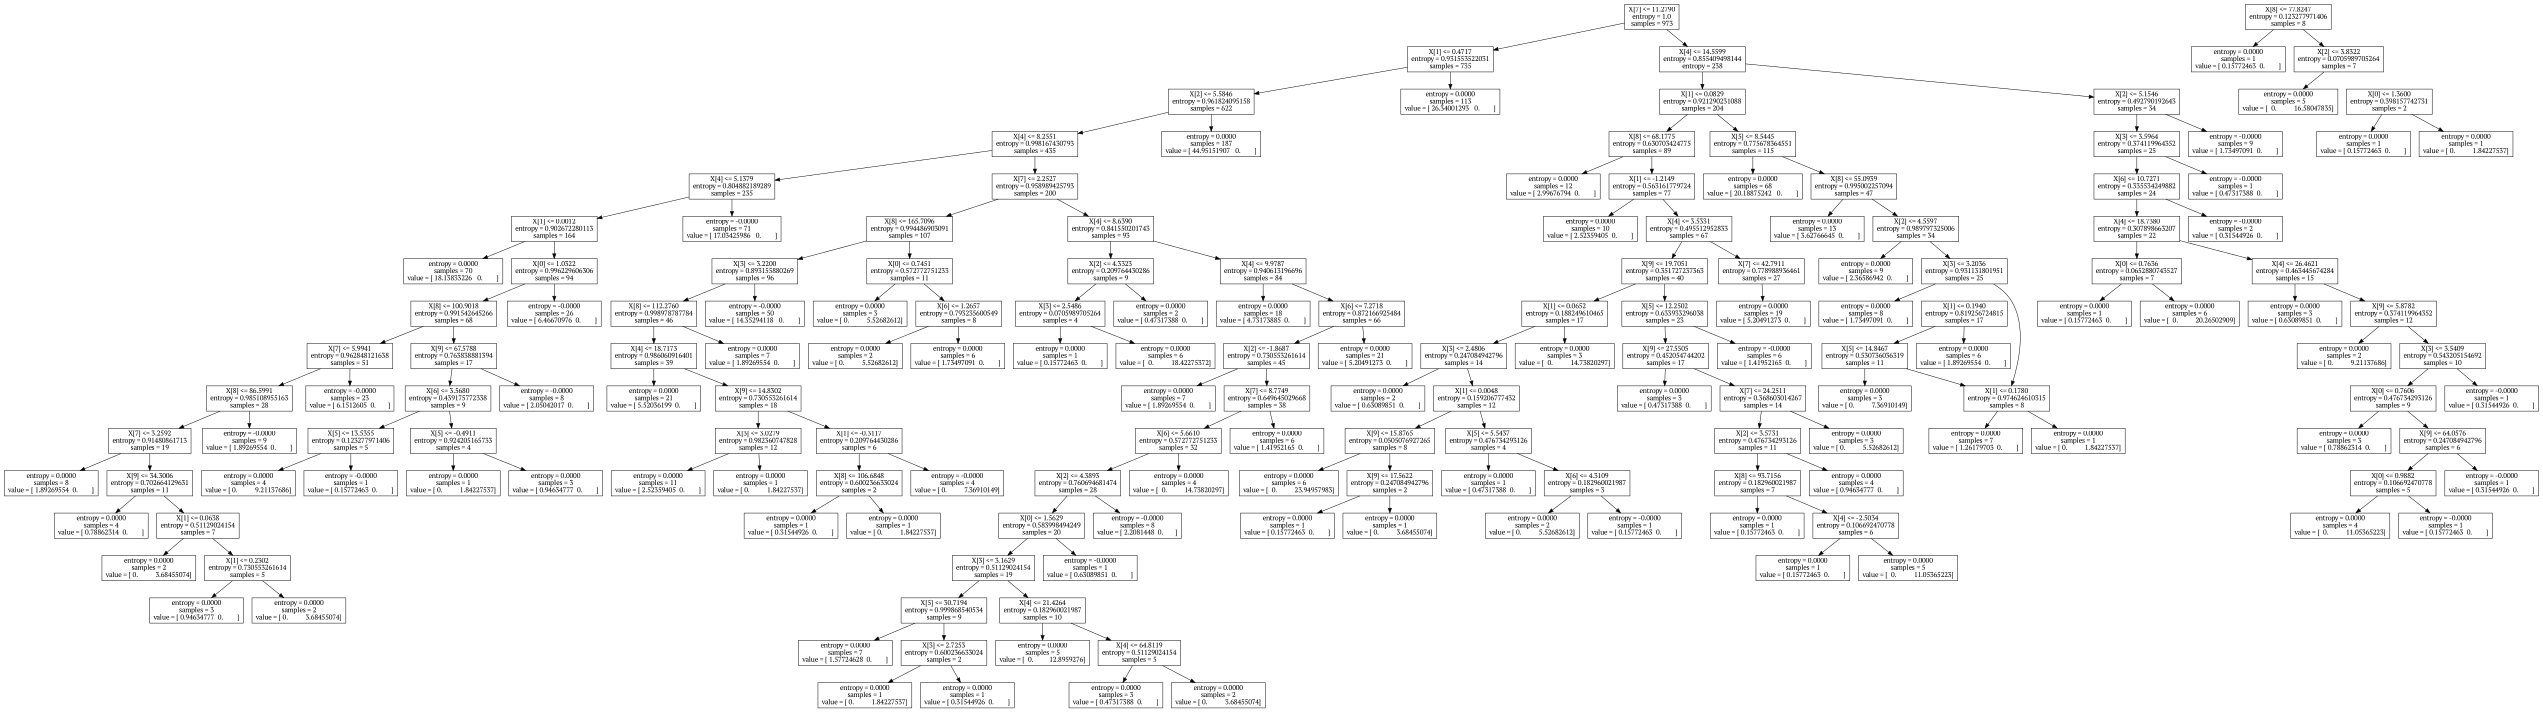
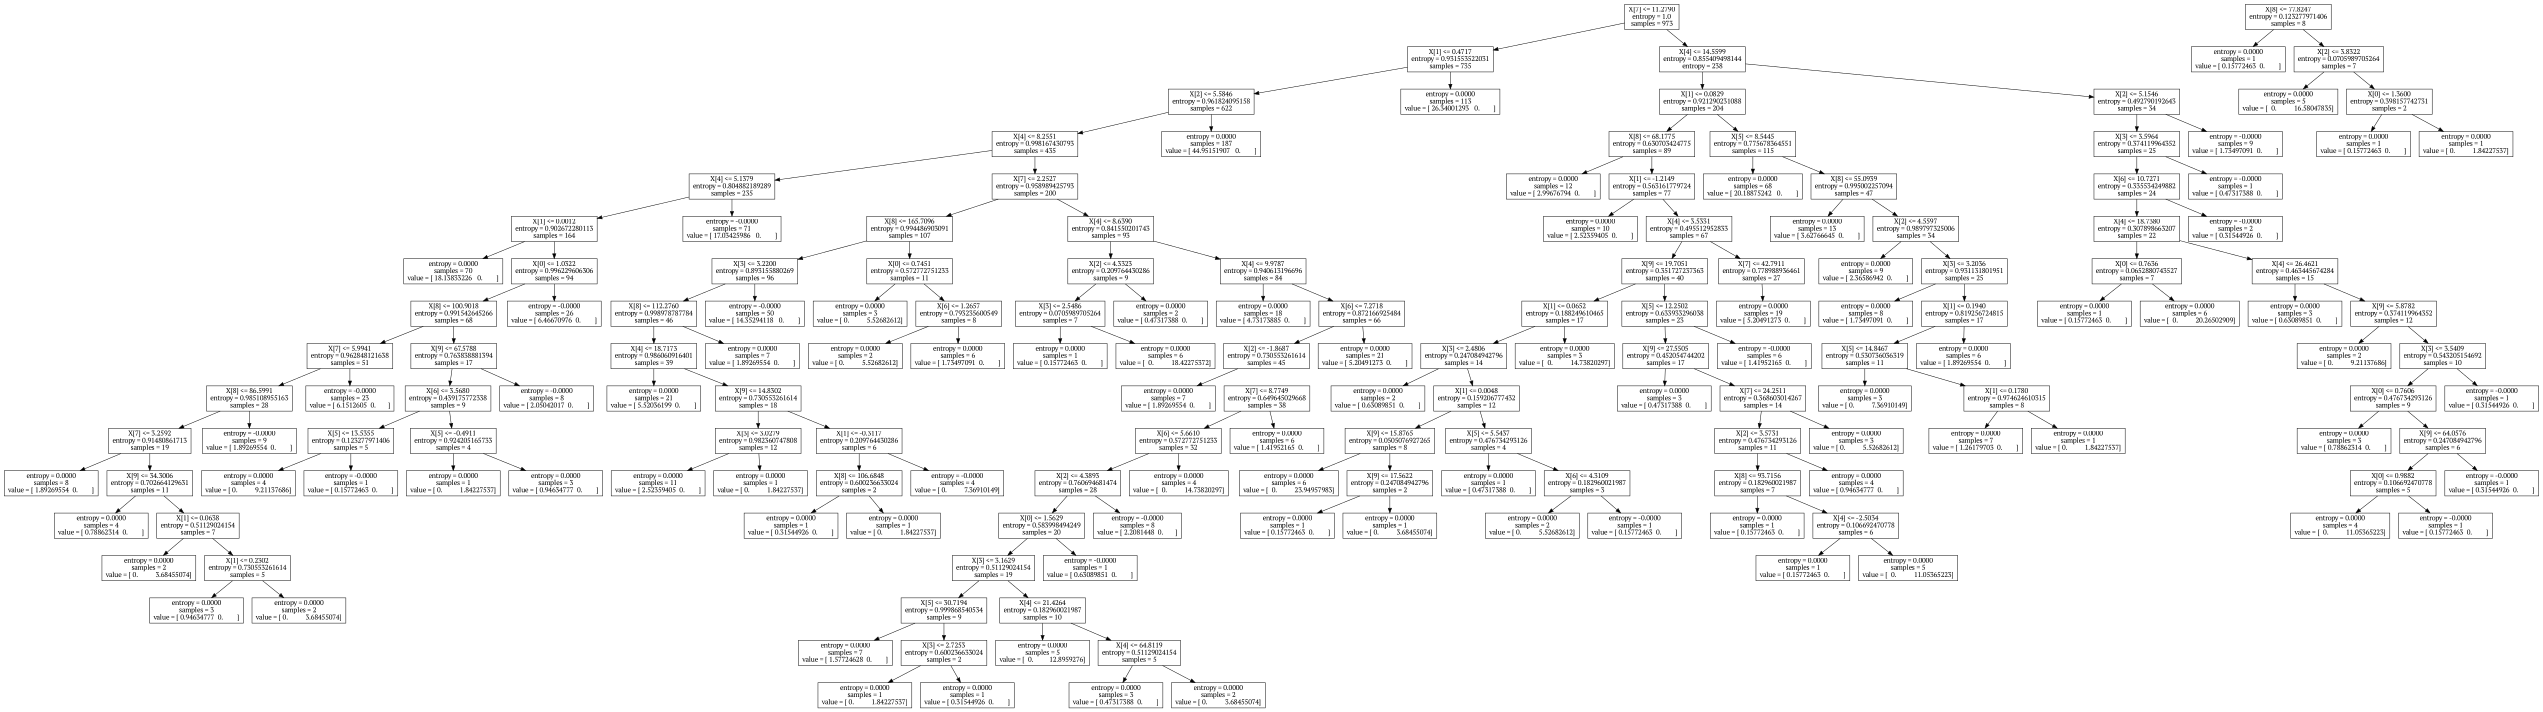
none -> (2362, 79)
(1060, 314) -> (1060, 314)
(2020, 328) -> (1964, 290)
(1267, 375) -> none
(758, 441) -> (758, 441)
